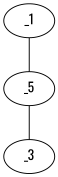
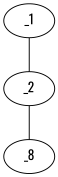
(29, 89) -> (29, 89)
(29, 157) -> (29, 157)
